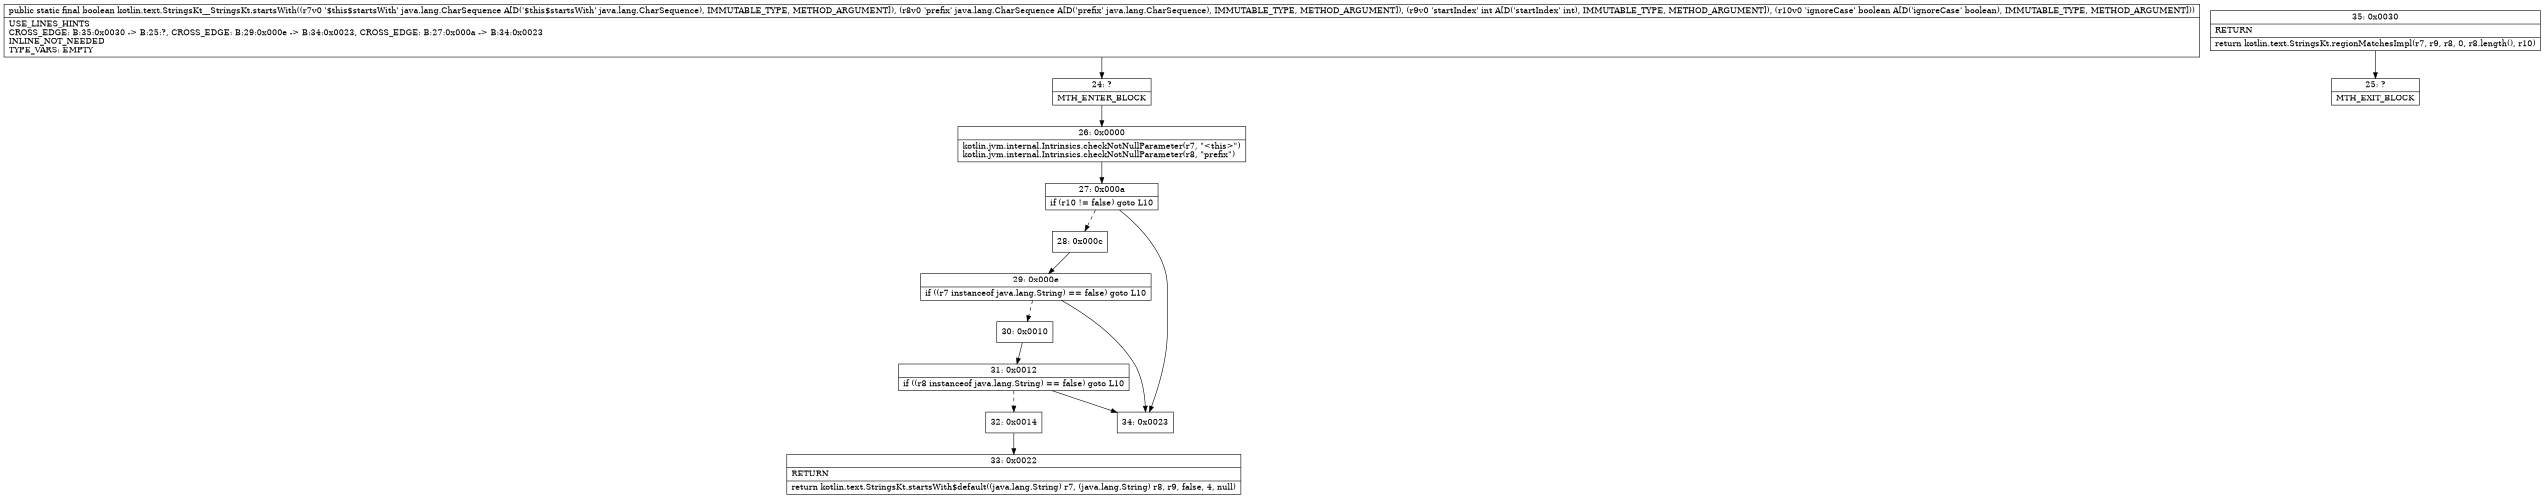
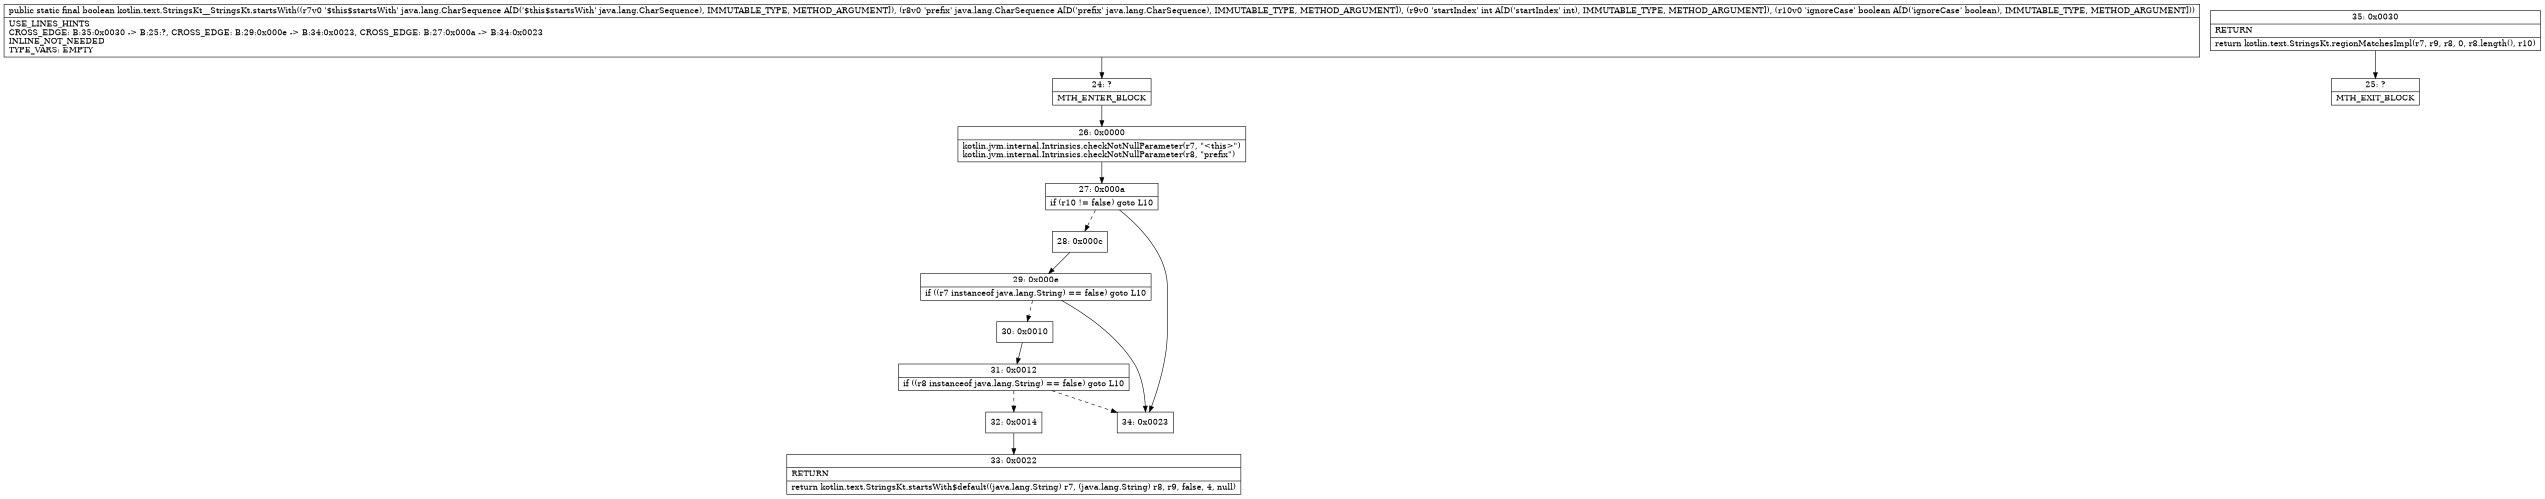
(1082, 401) -> (1082, 401)
